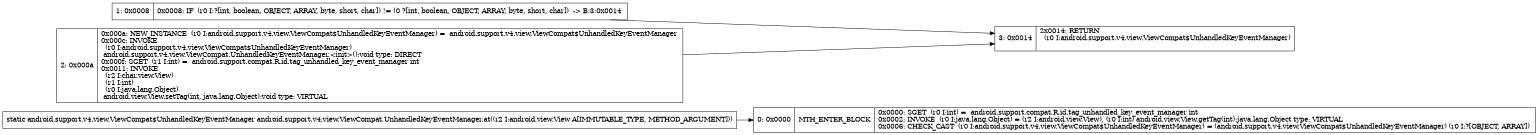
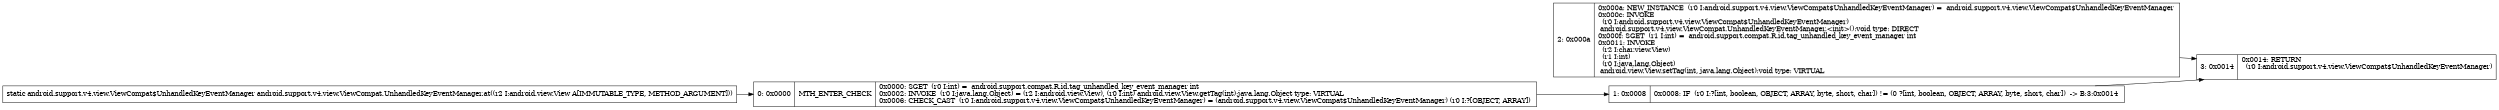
(1072, 31) -> (2273, 60)
none -> (1570, 94)
(835, 120) -> (835, 94)
